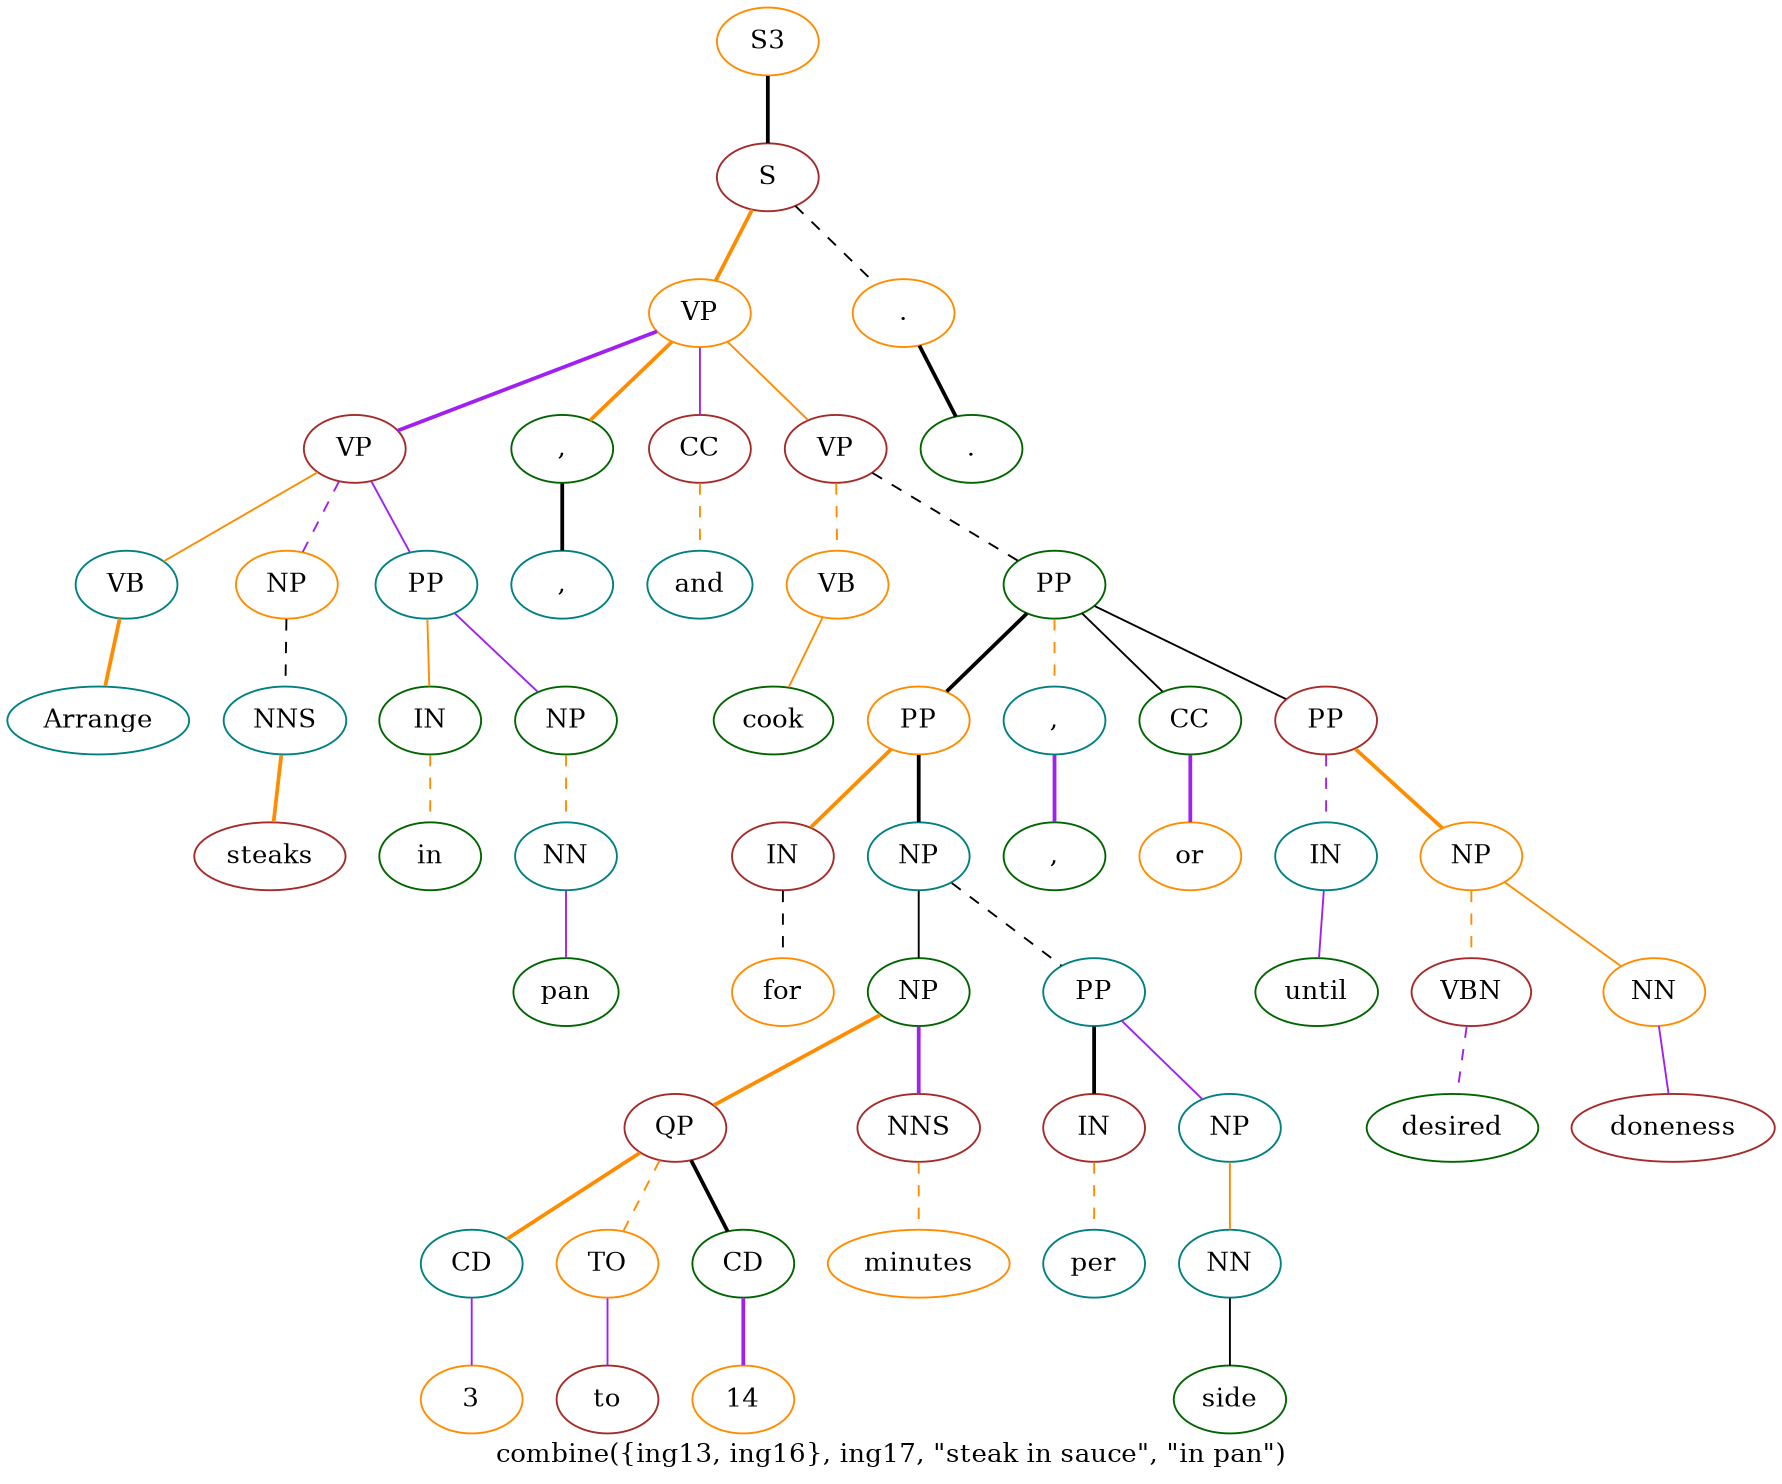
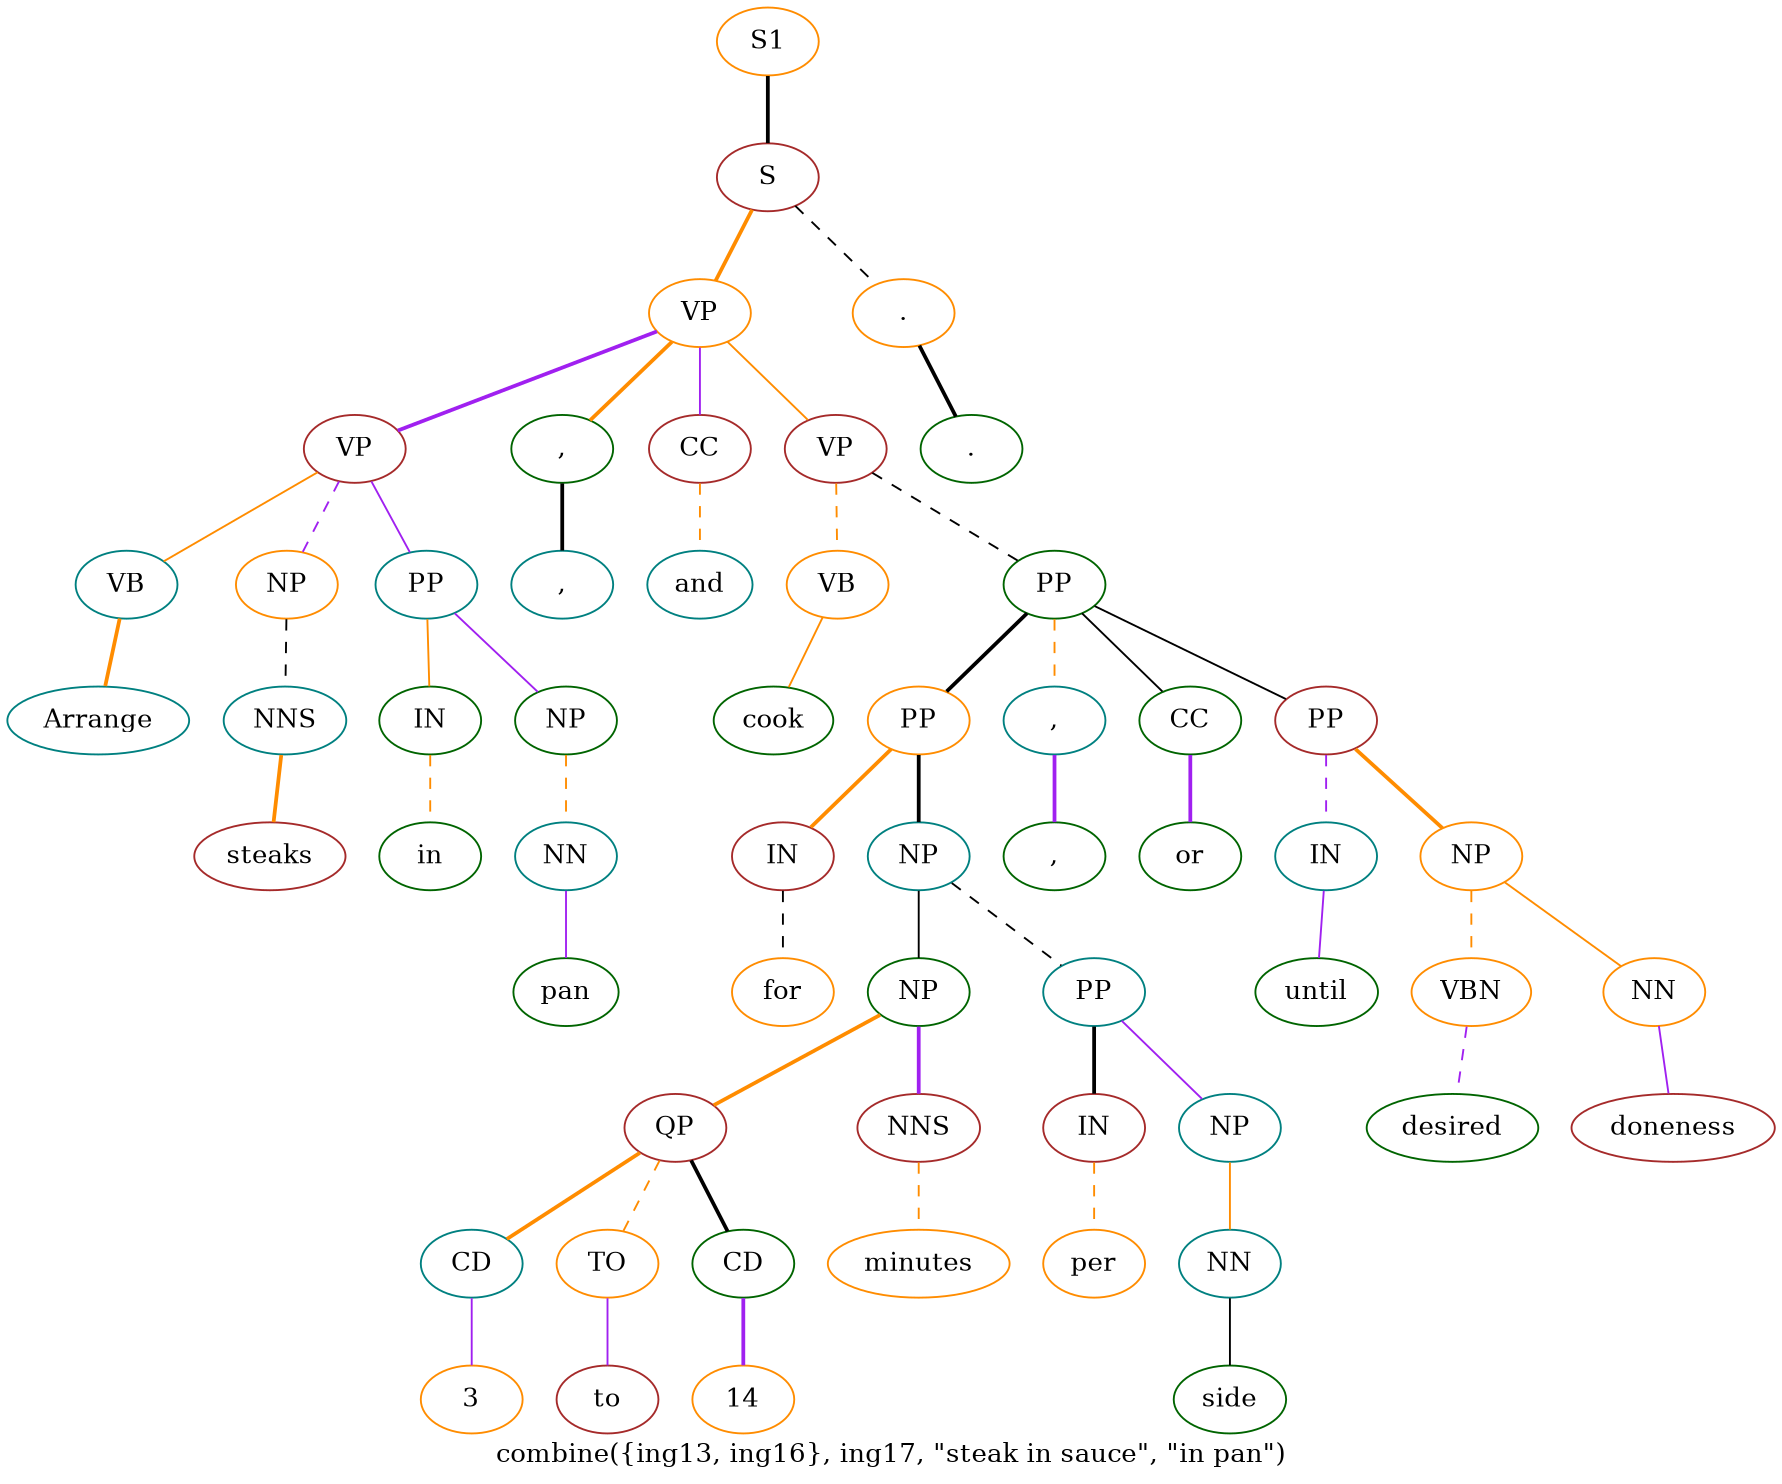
(768, 41) -> (768, 41)
(1190, 856) -> (1190, 856)
(1471, 992) -> (1471, 992)
(1094, 1264) -> (1094, 1264)
